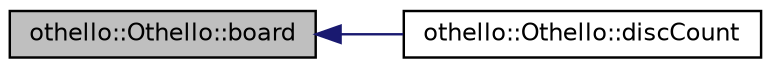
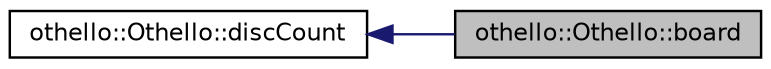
(372, 34) -> (424, 34)
